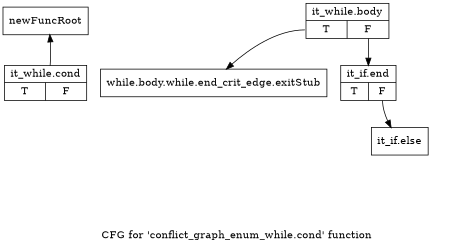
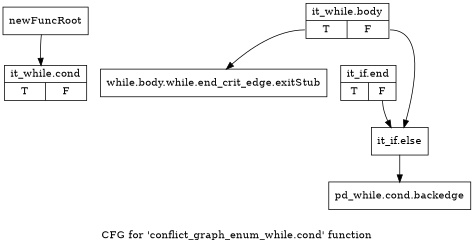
(368, 48) -> (415, 69)
(51, 54) -> (41, 46)
none -> (400, 196)
